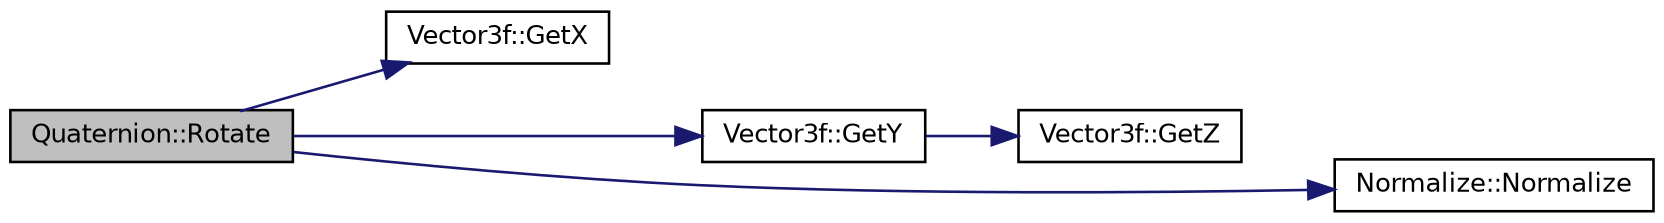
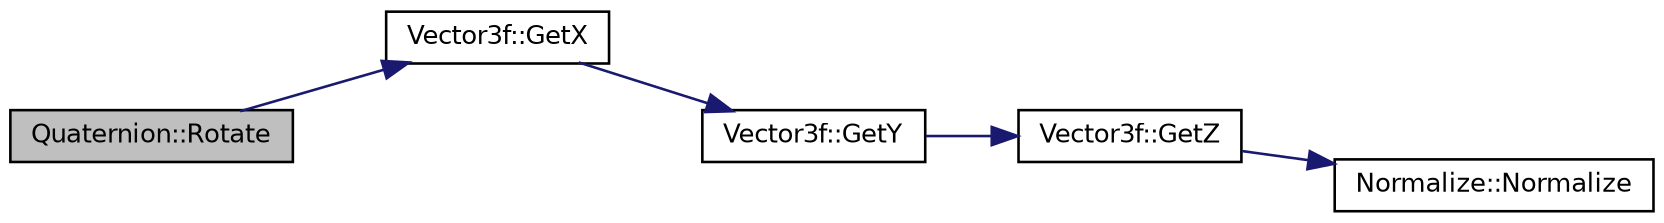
(484, 136) -> (643, 83)
(800, 189) -> (1275, 156)
